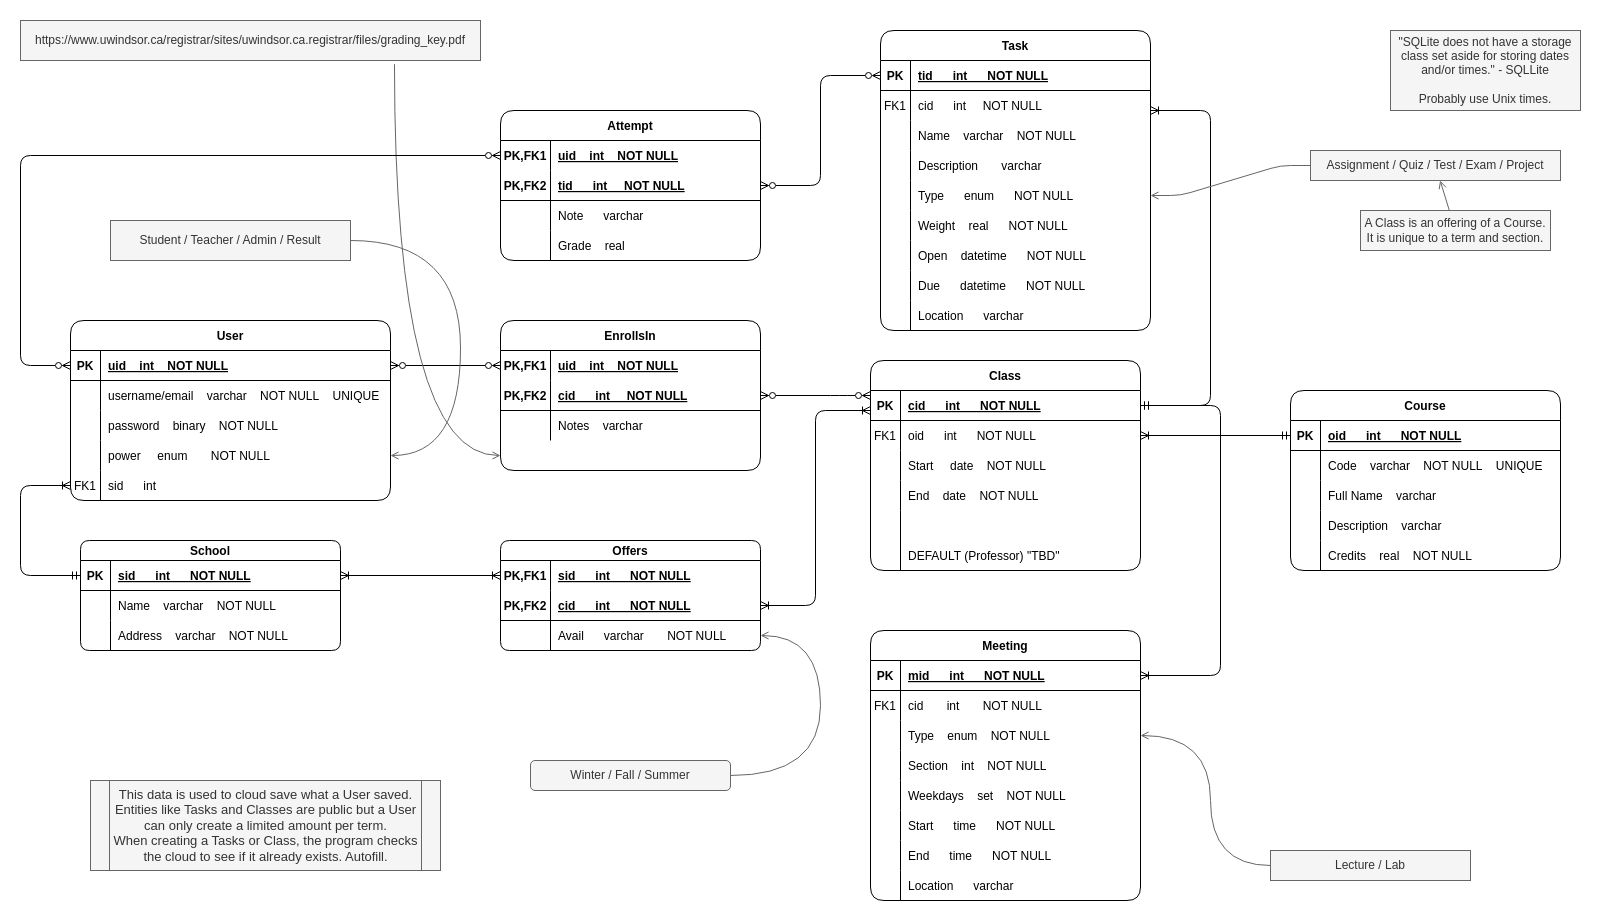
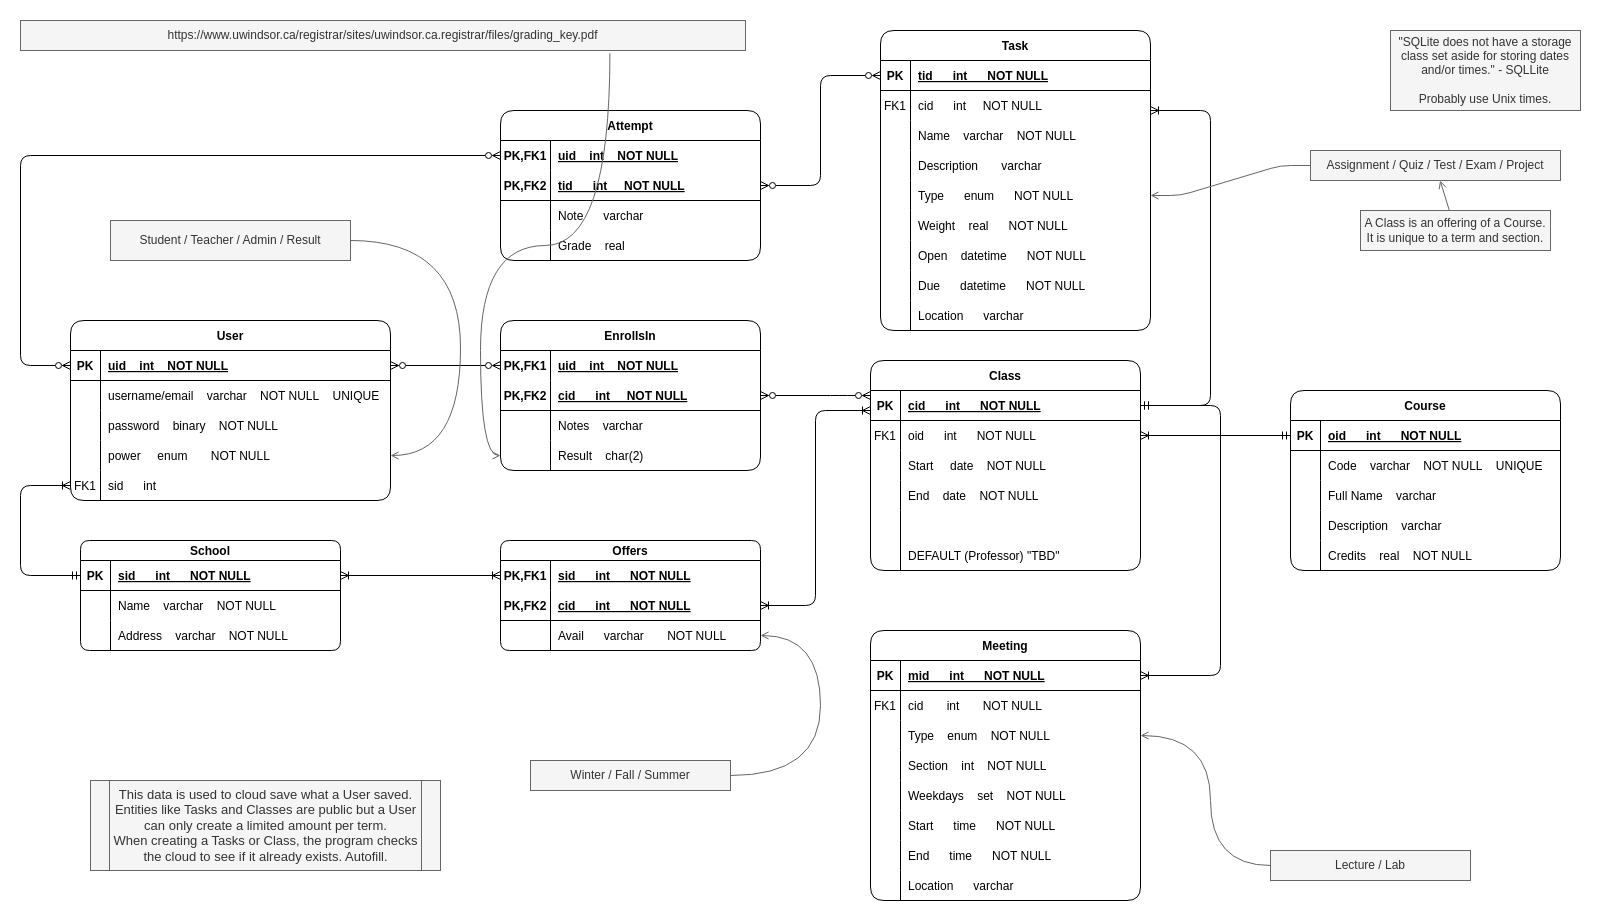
(251, 41) -> (383, 36)
none -> (656, 456)
(631, 776) -> (631, 776)
